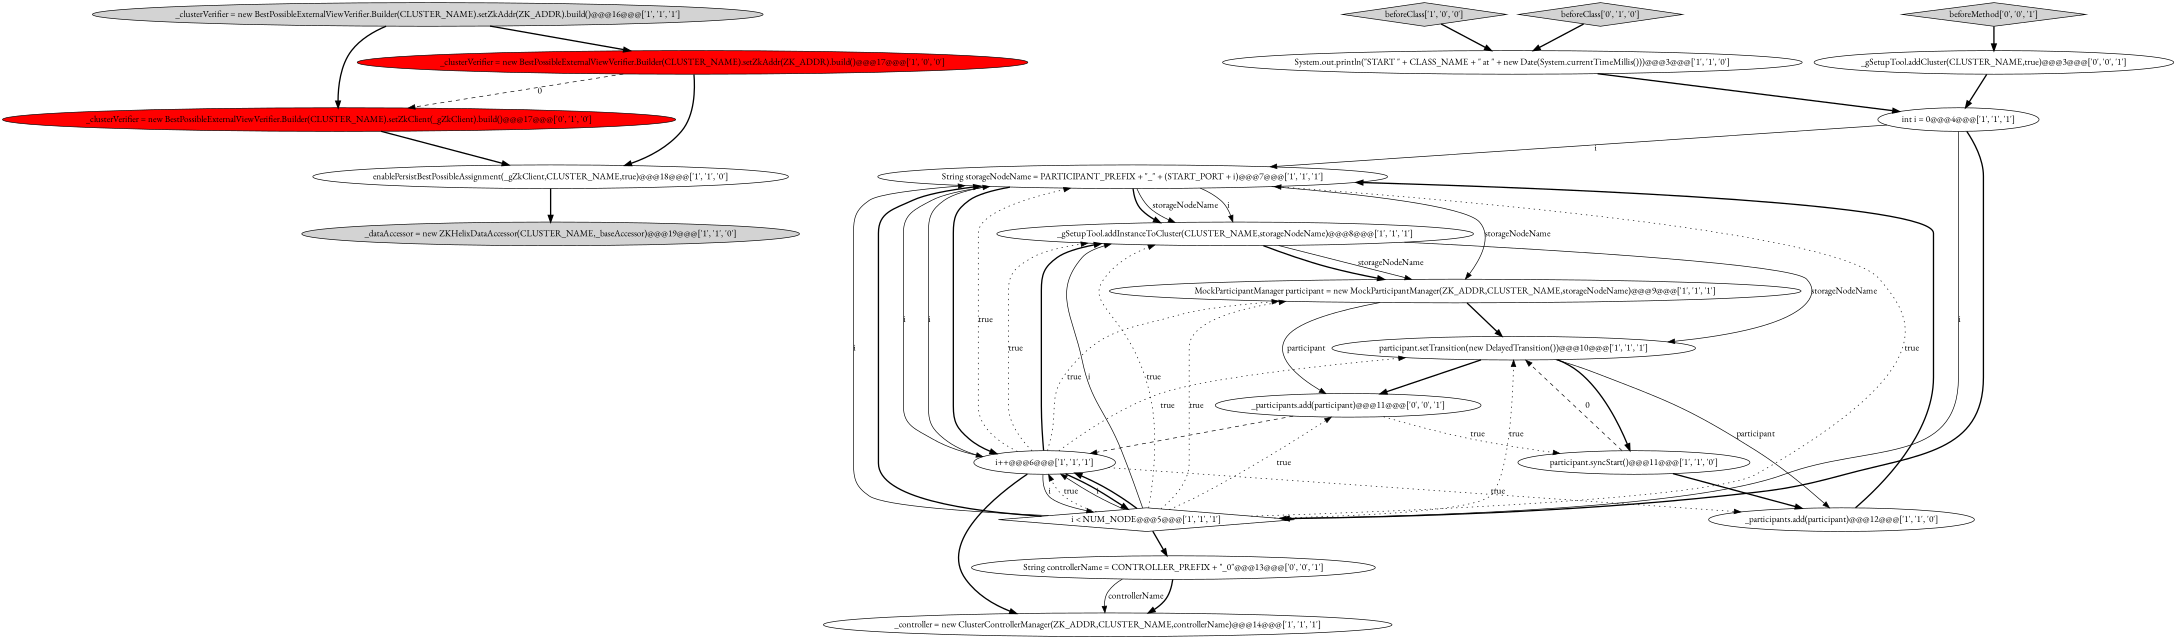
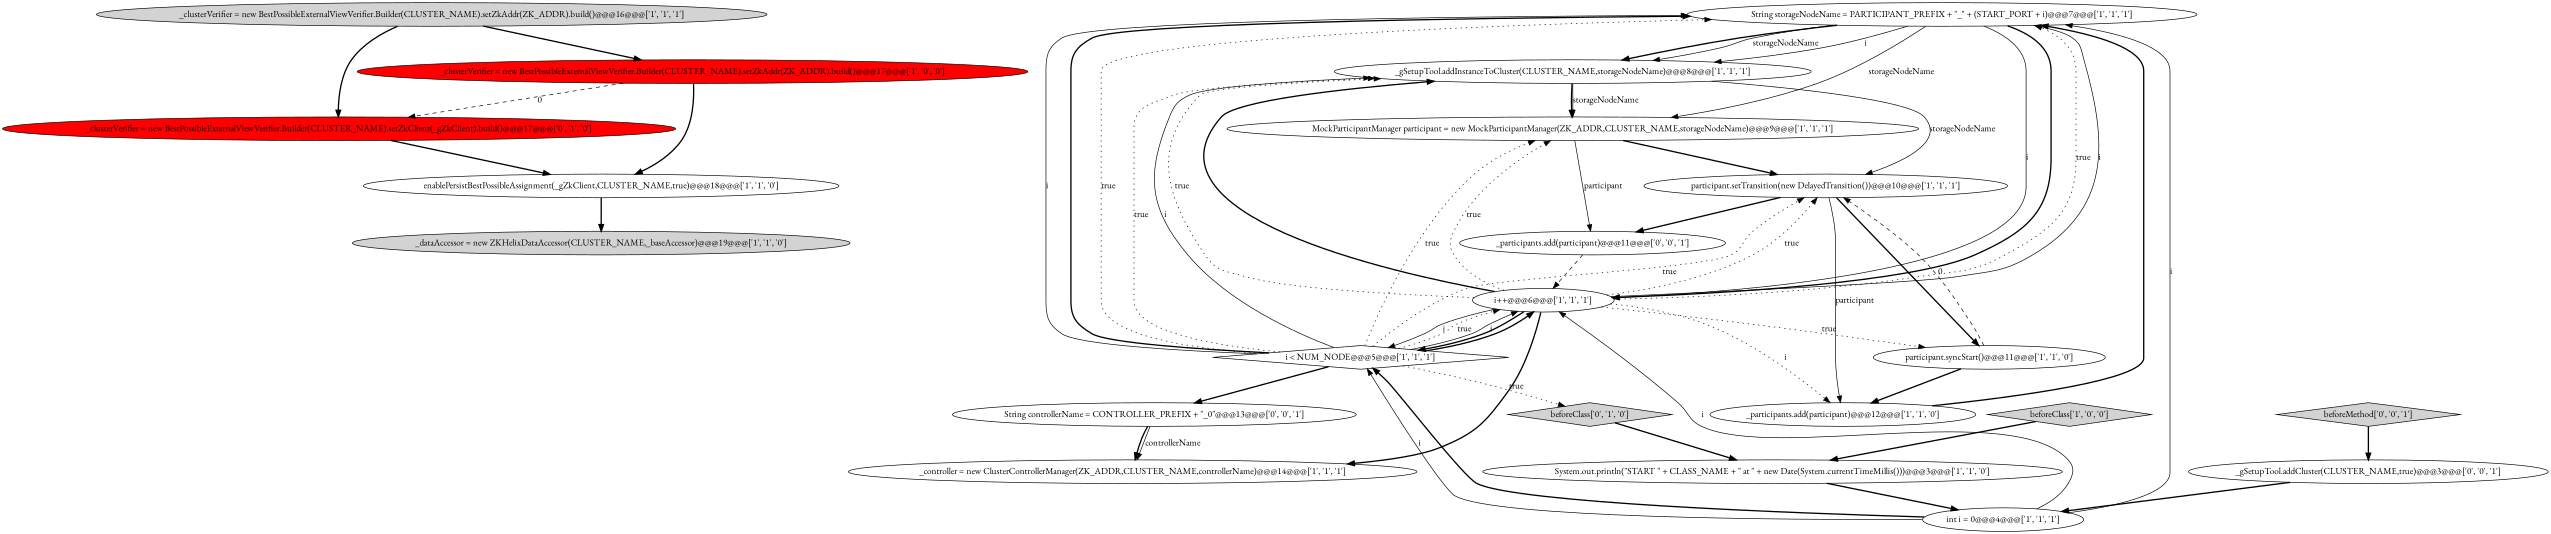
none -> (1832, 436)
(1468, 438) -> (1760, 325)
(1249, 468) -> (1481, 383)
(1498, 491) -> (1786, 357)
